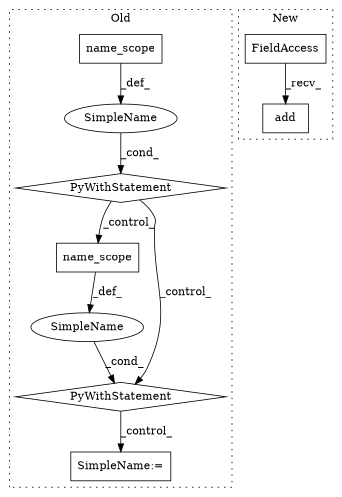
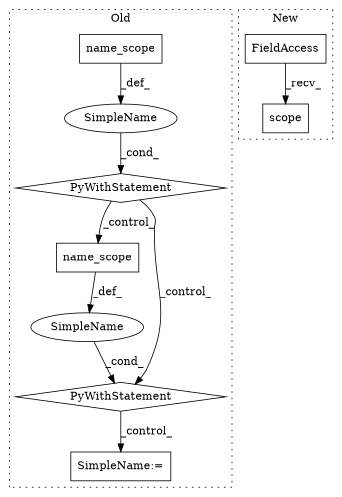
(286, 118) -> (286, 118)
